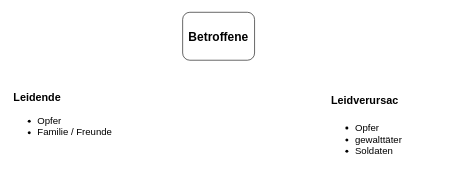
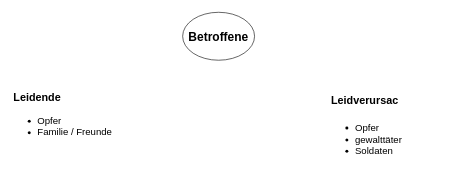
(219, 36) -> (219, 36)
